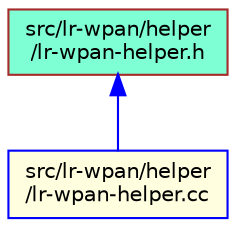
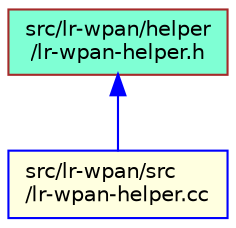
(118, 184) -> (118, 184)
